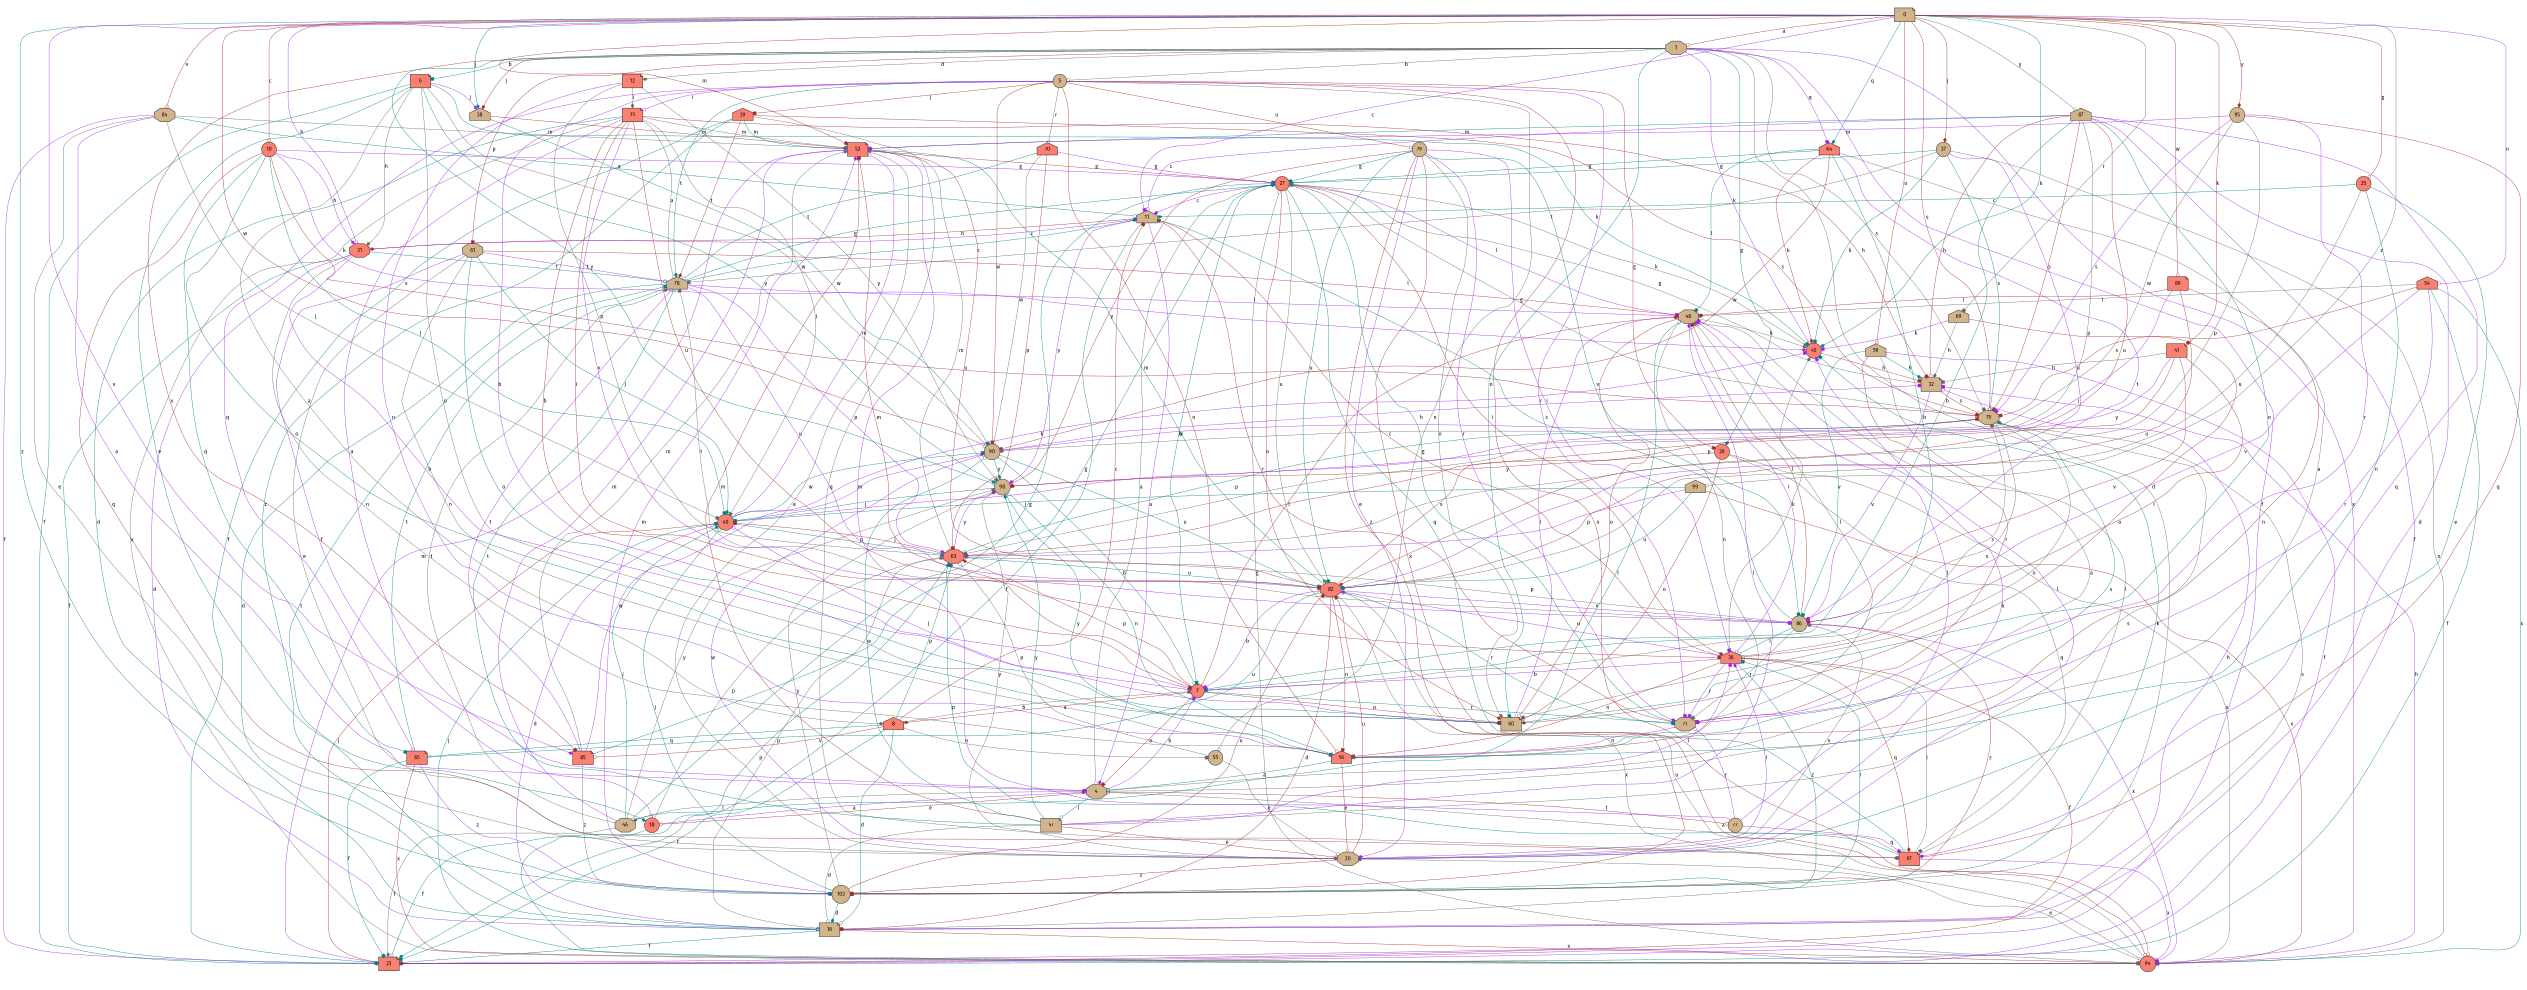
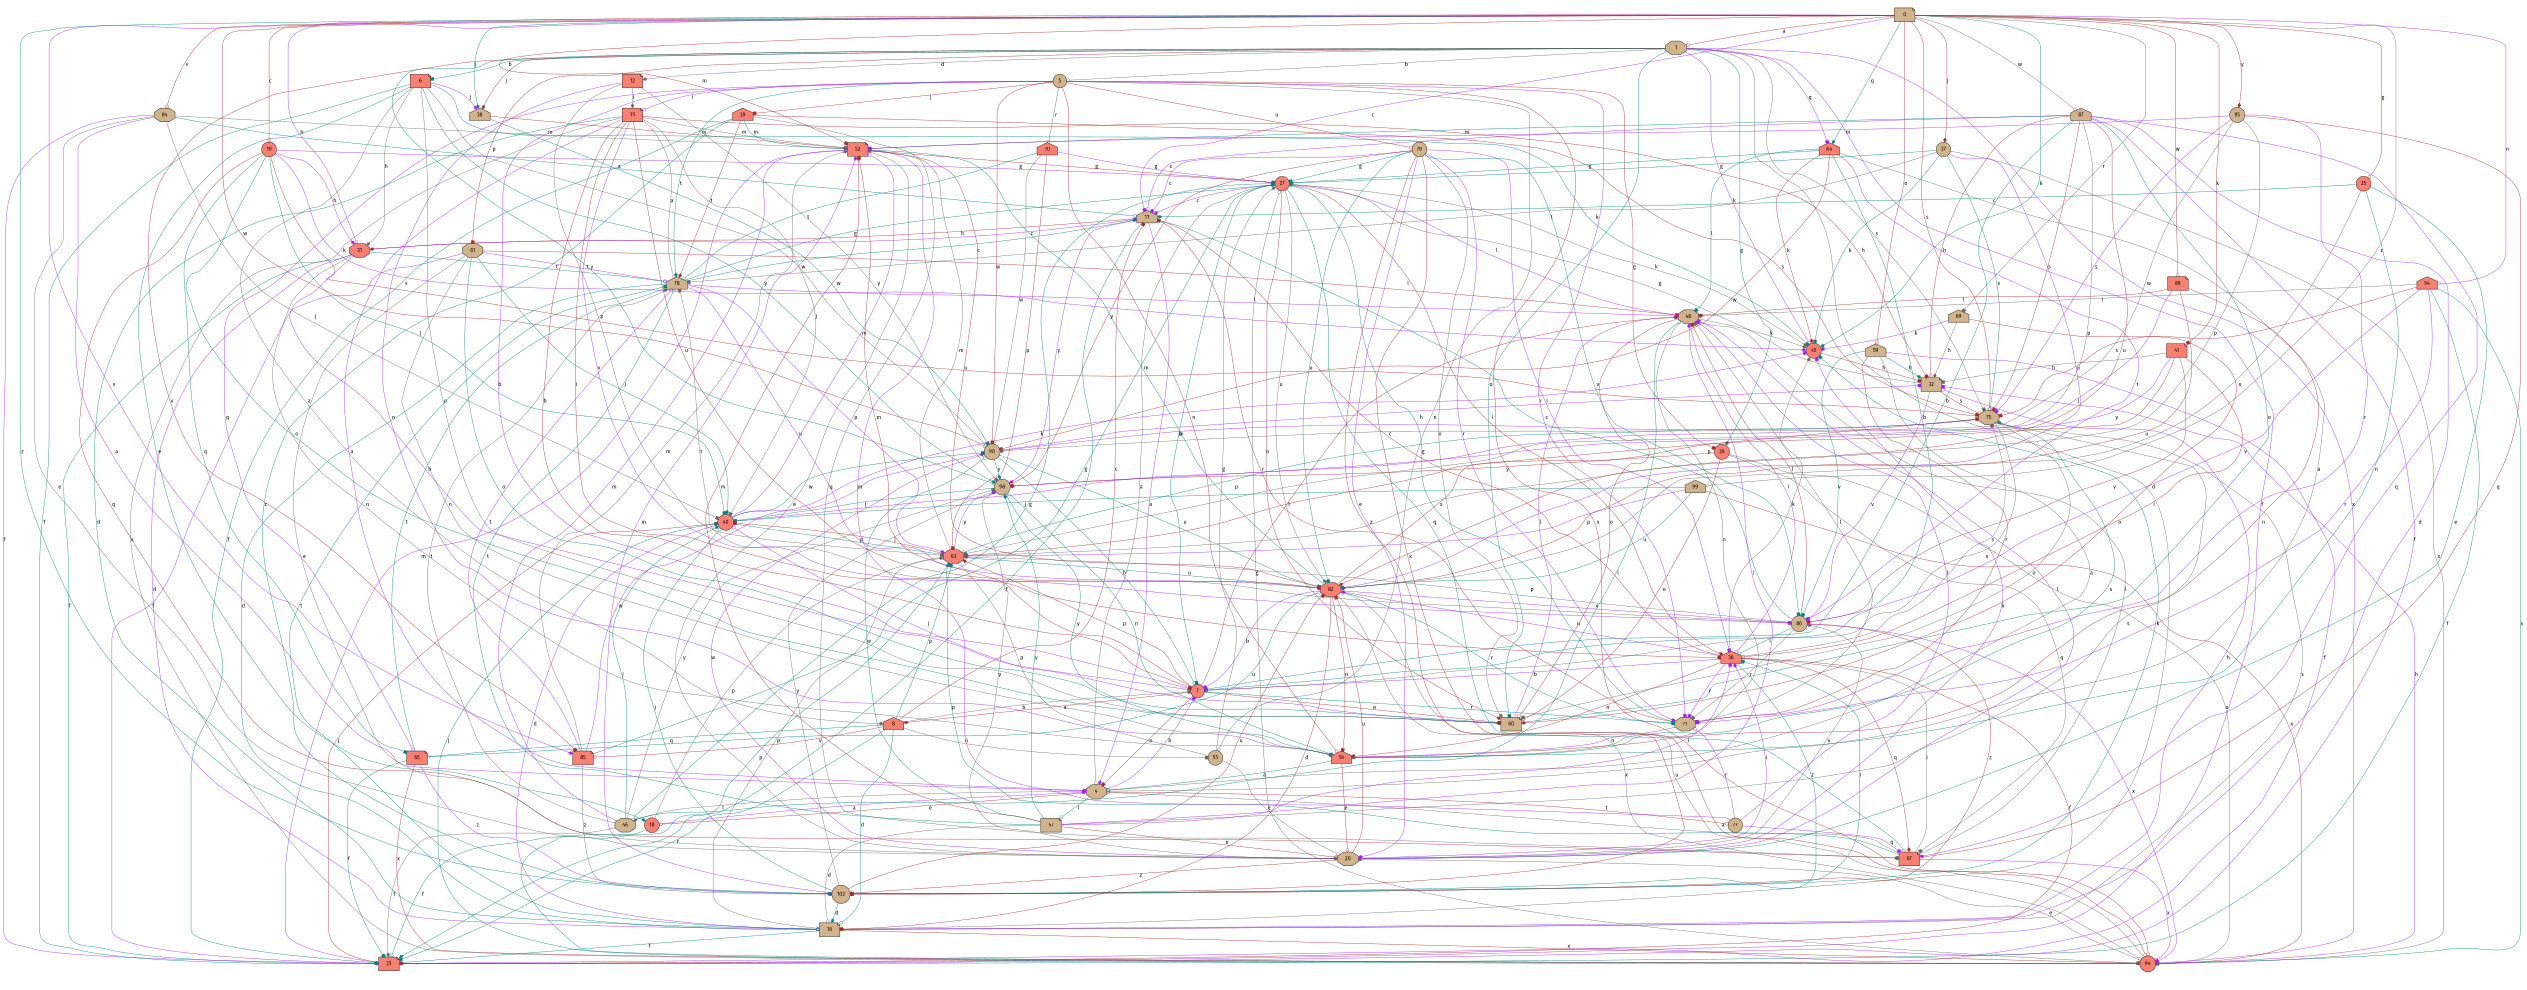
(2020, 64) -> (2020, 64)
none -> (1269, 157)
(1635, 360) -> (1222, 466)
(336, 579) -> (113, 636)
